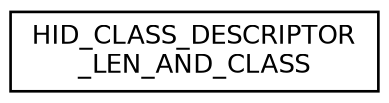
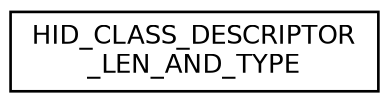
(194, 52) -> (194, 52)
